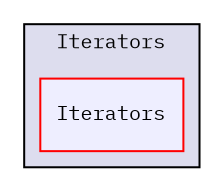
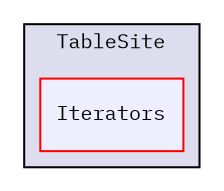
(112, 43) -> (112, 43)
